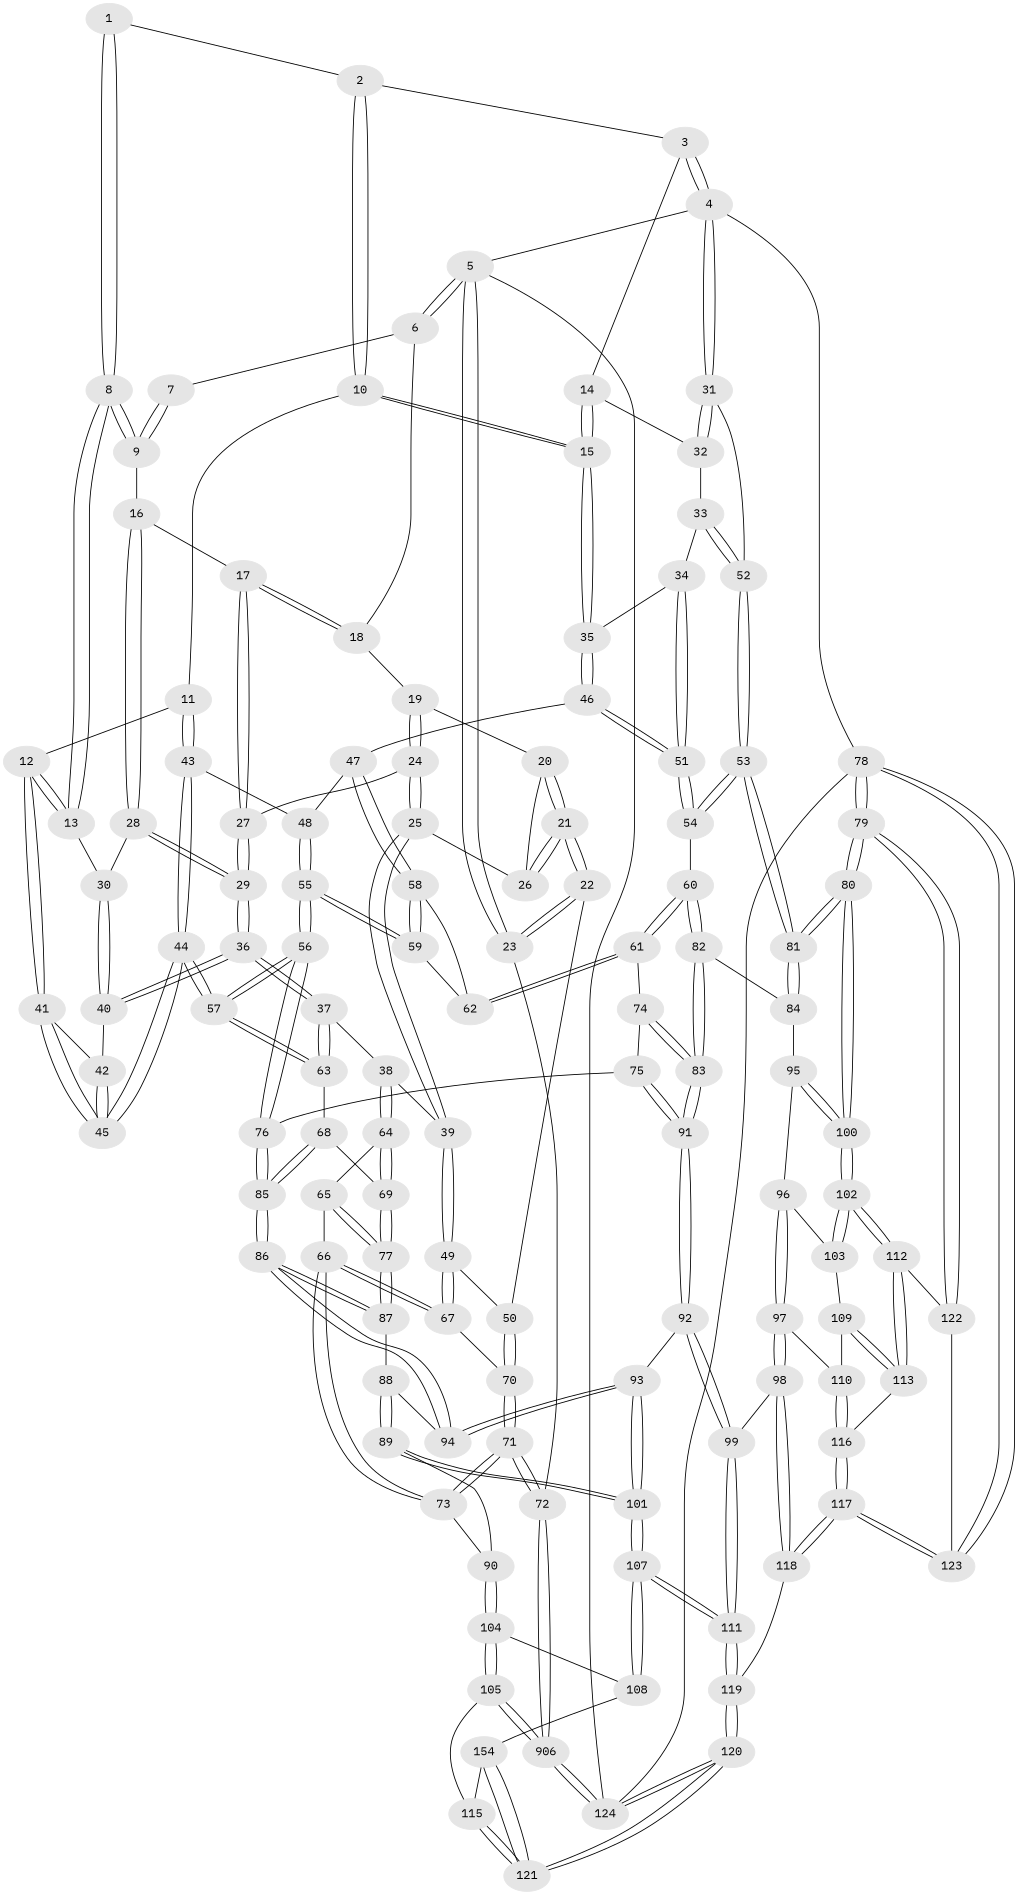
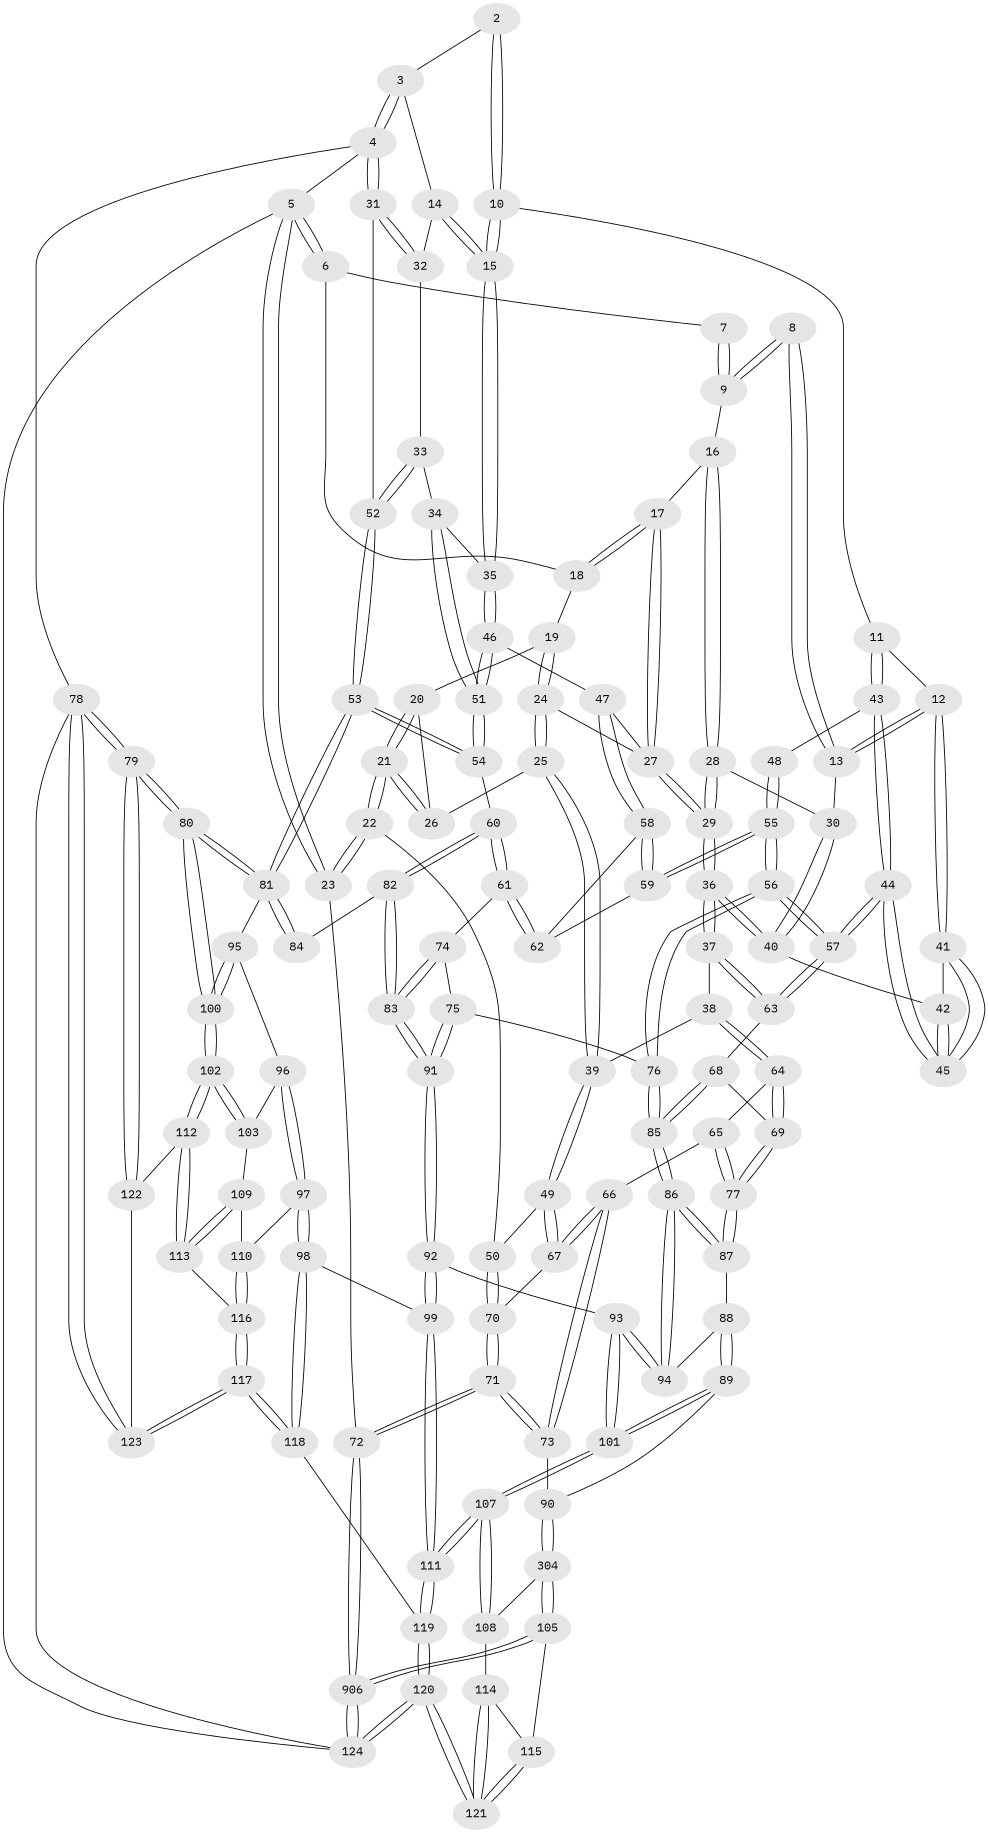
(109, 19) -> none
(335, 786) -> (627, 731)
(794, 1040) -> (251, 917)
(491, 1628) -> (548, 1566)
(484, 1752) -> (486, 1690)
